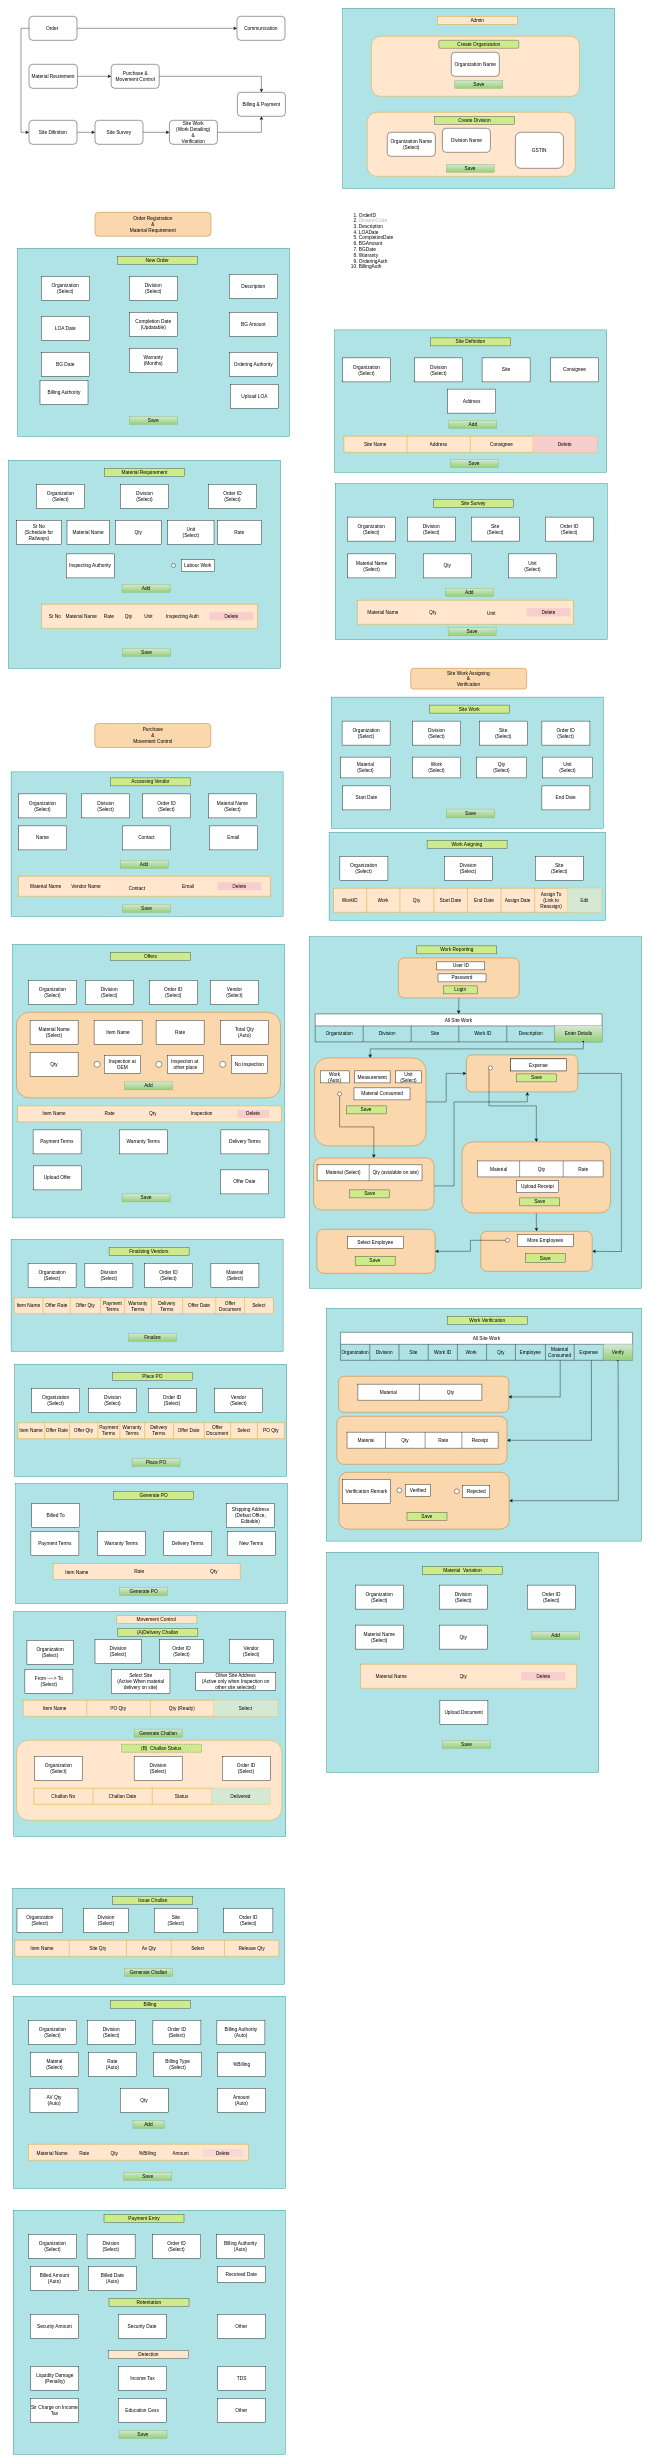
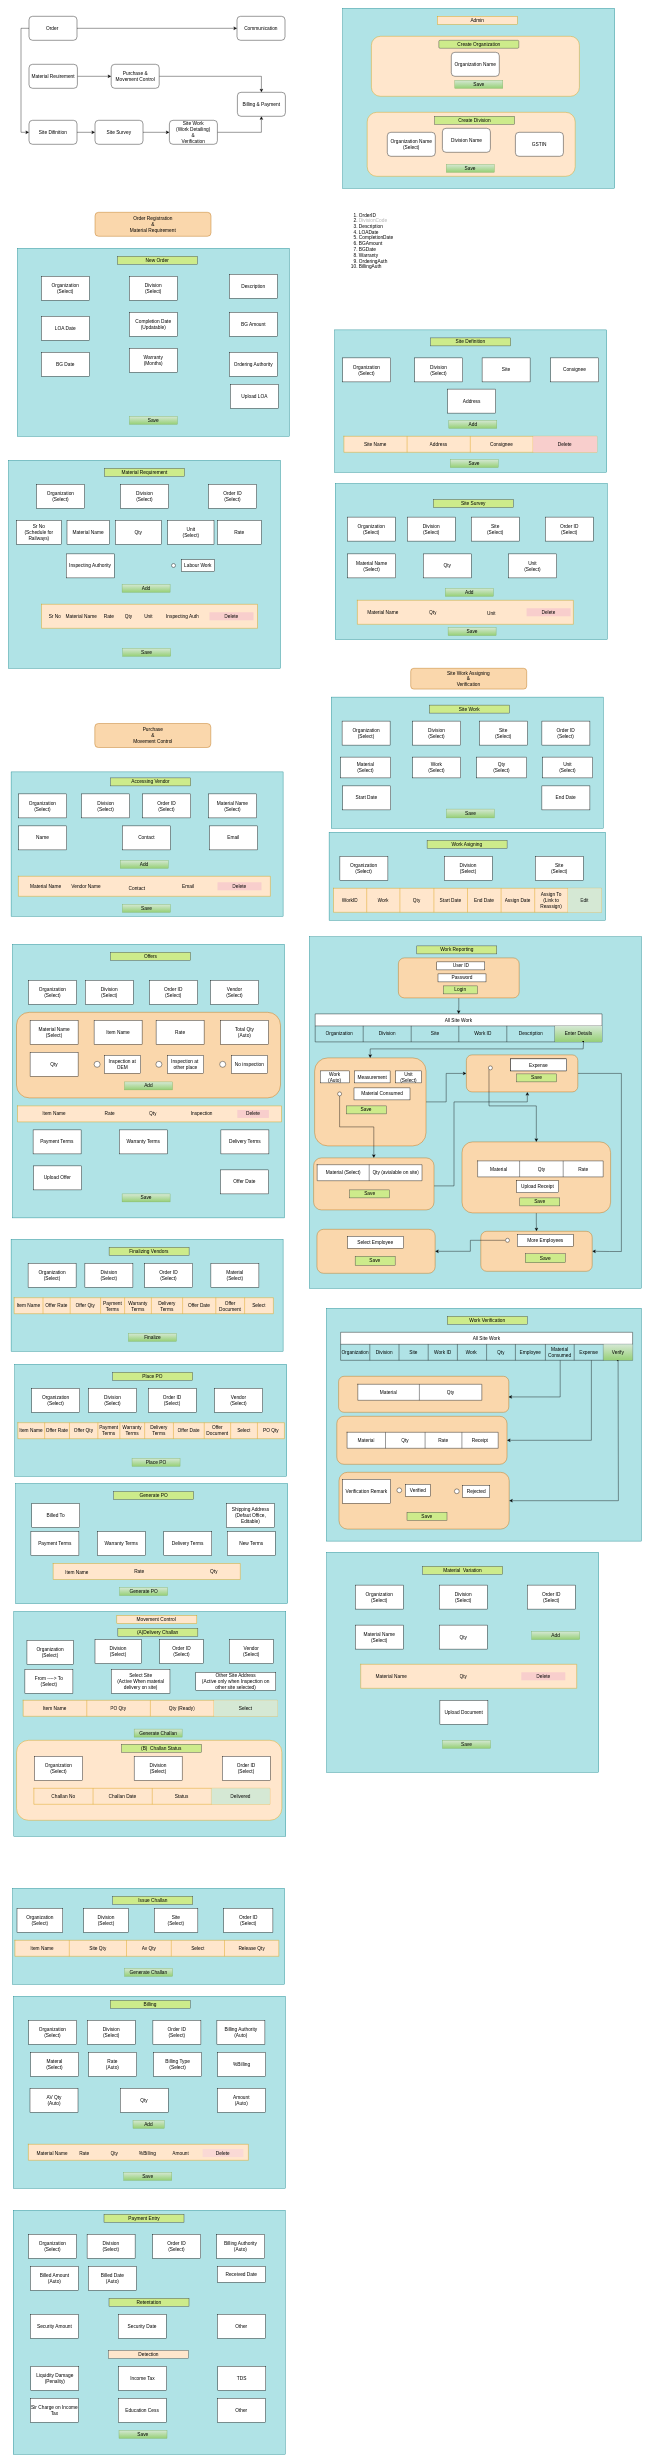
(539, 150) -> (539, 144)
(64, 392) -> none
(162, 1748) -> (162, 1748)
